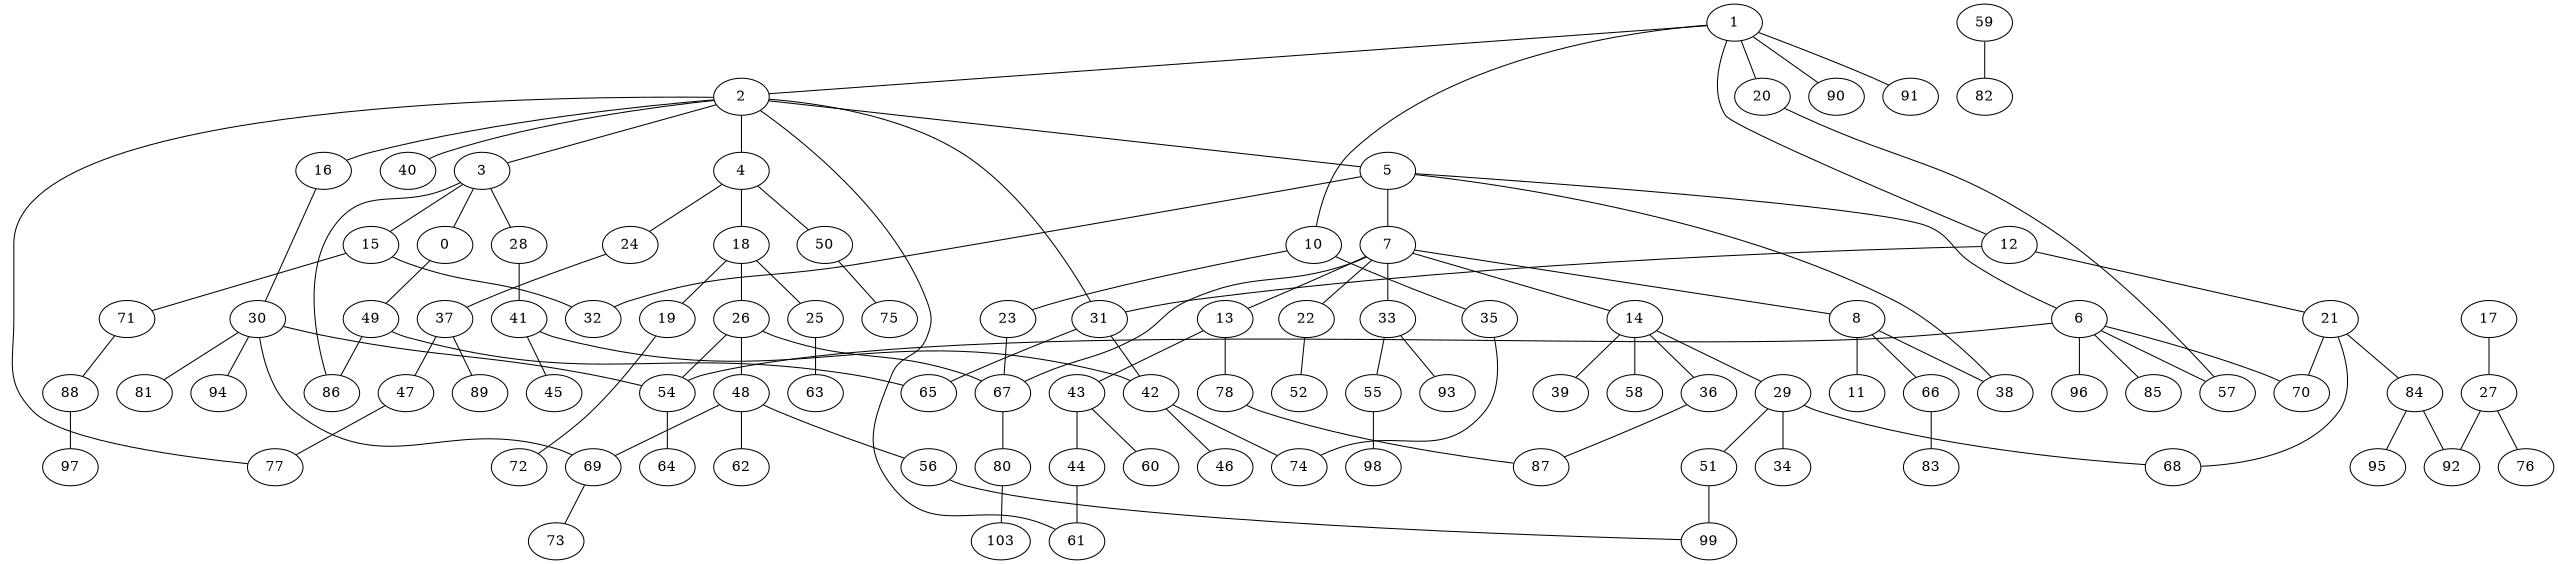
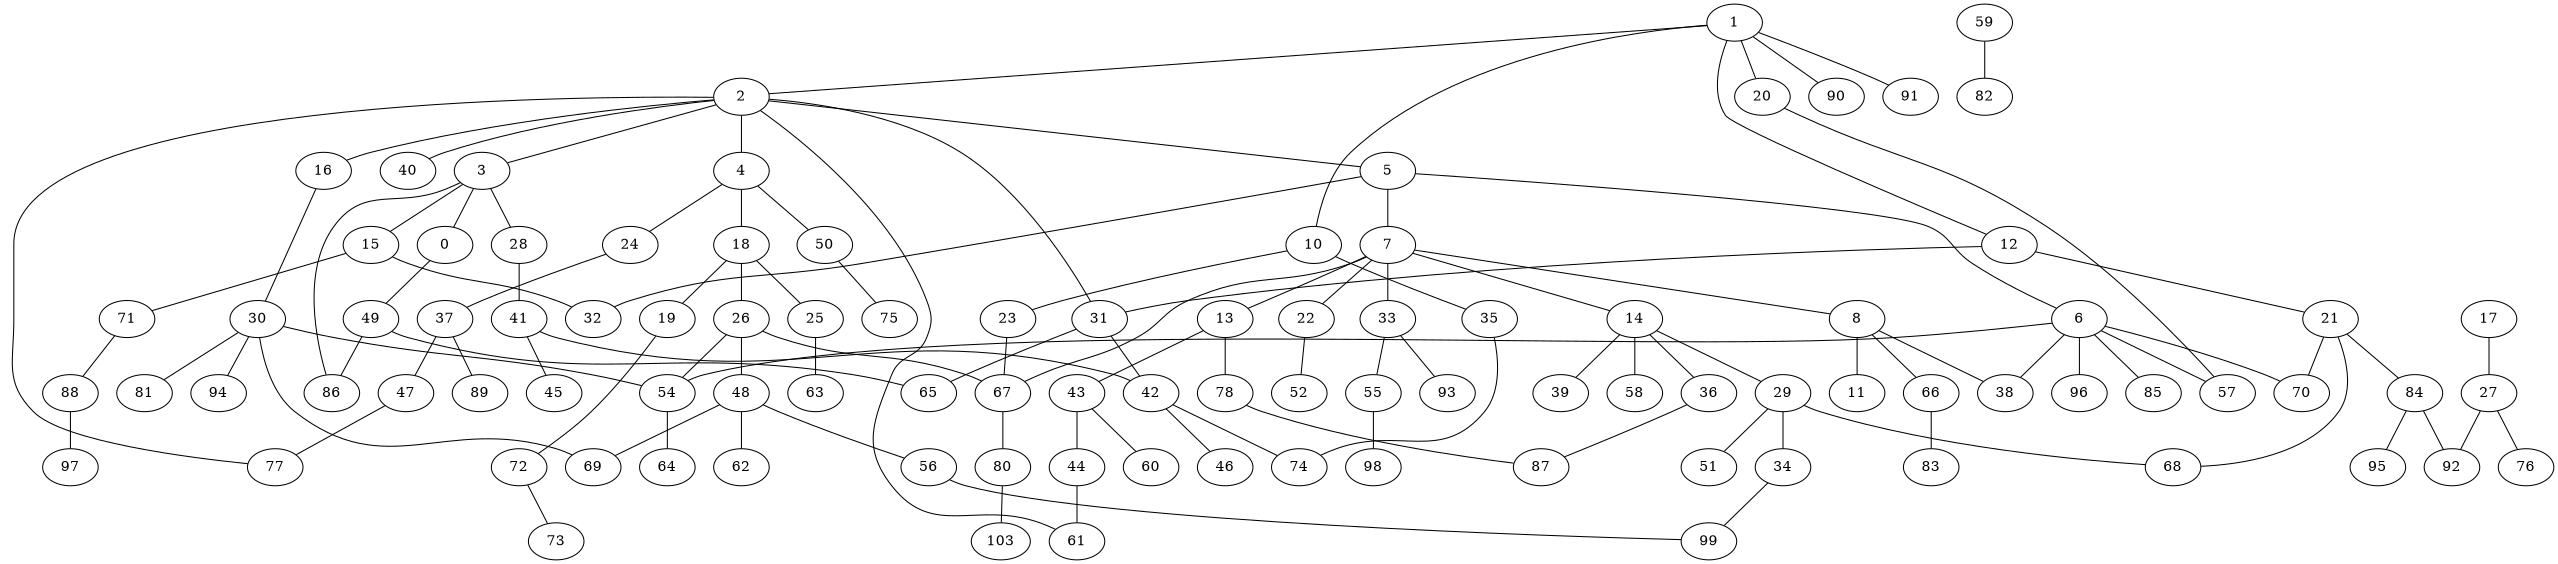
(1720, 234) -> (2042, 356)
(575, 504) -> (538, 504)
(1709, 504) -> (1746, 504)
